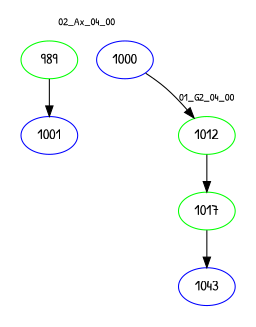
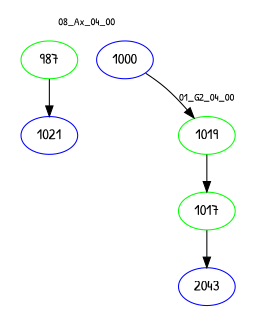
(87, 23) -> (87, 23)
(49, 60) -> (49, 60)
(49, 135) -> (49, 135)
(207, 135) -> (207, 135)
(207, 287) -> (207, 287)
